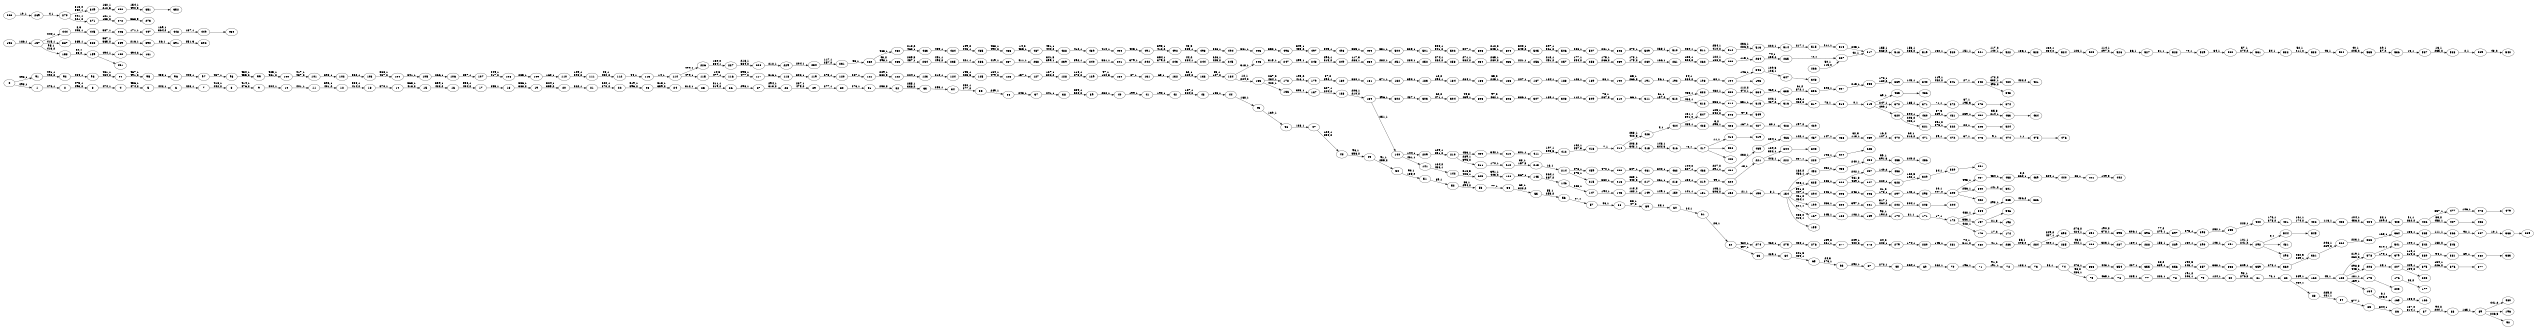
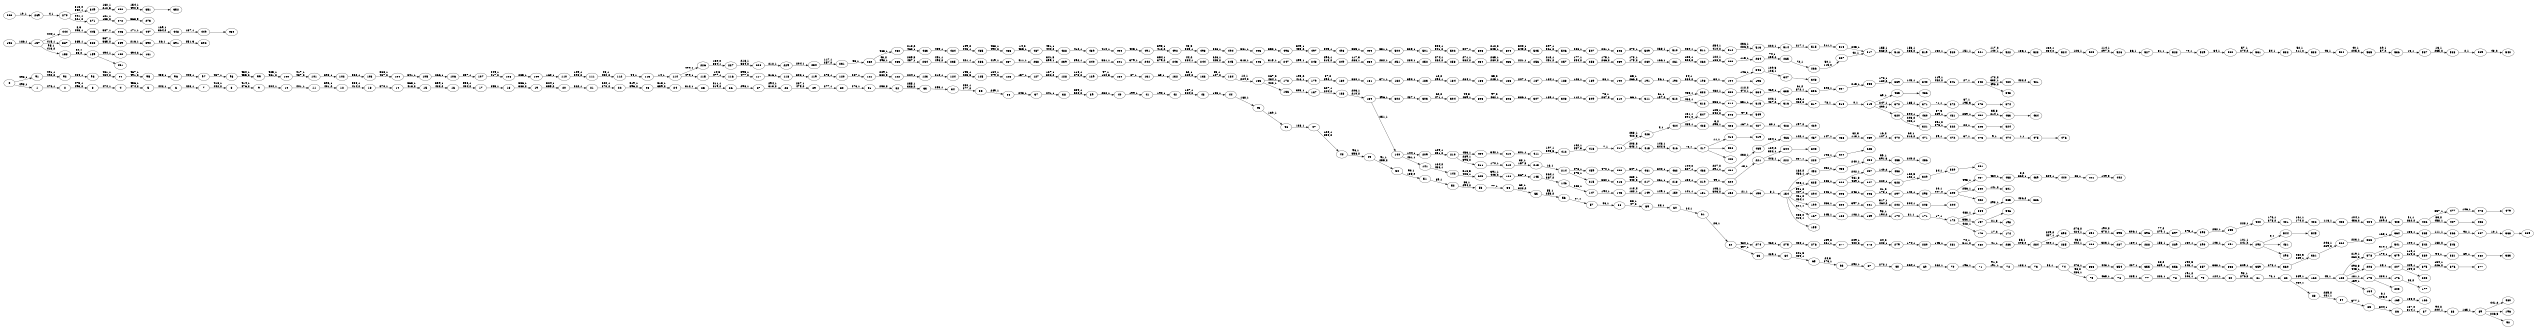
(1813, 59) -> (1798, 64)
(1244, 70) -> (1244, 62)
none -> (2382, 278)
